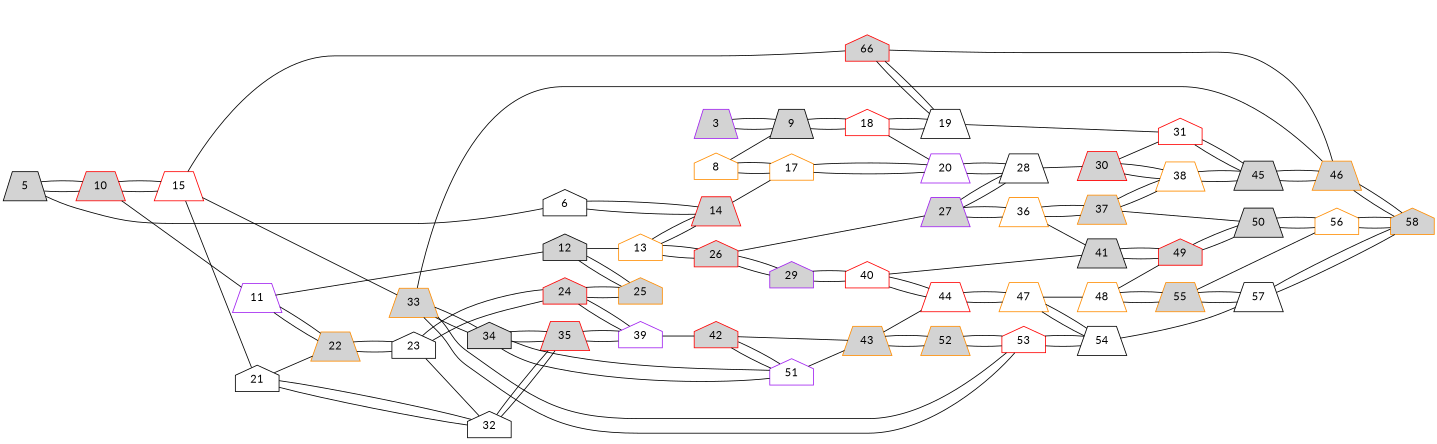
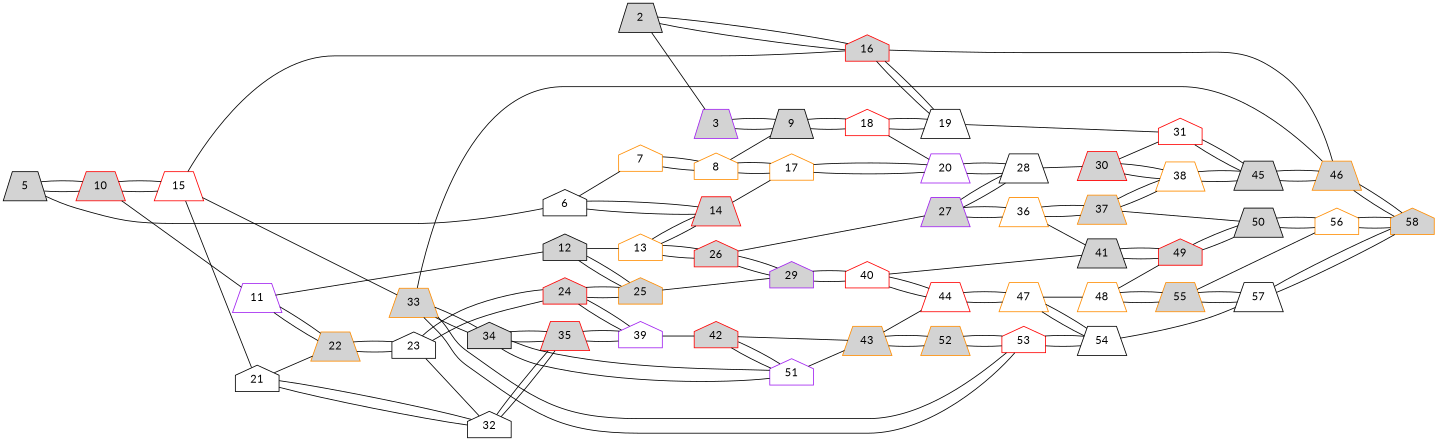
none -> (640, 18)
(867, 49) -> (867, 49)
none -> (640, 160)
none -> (716, 284)
